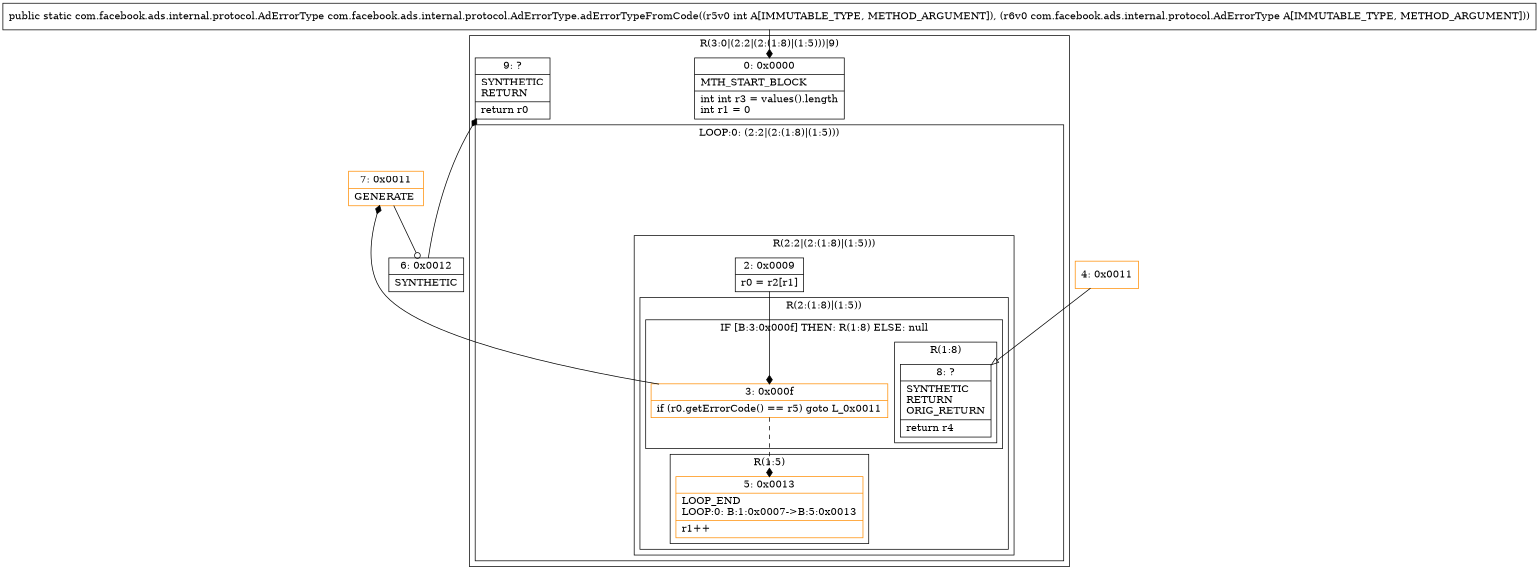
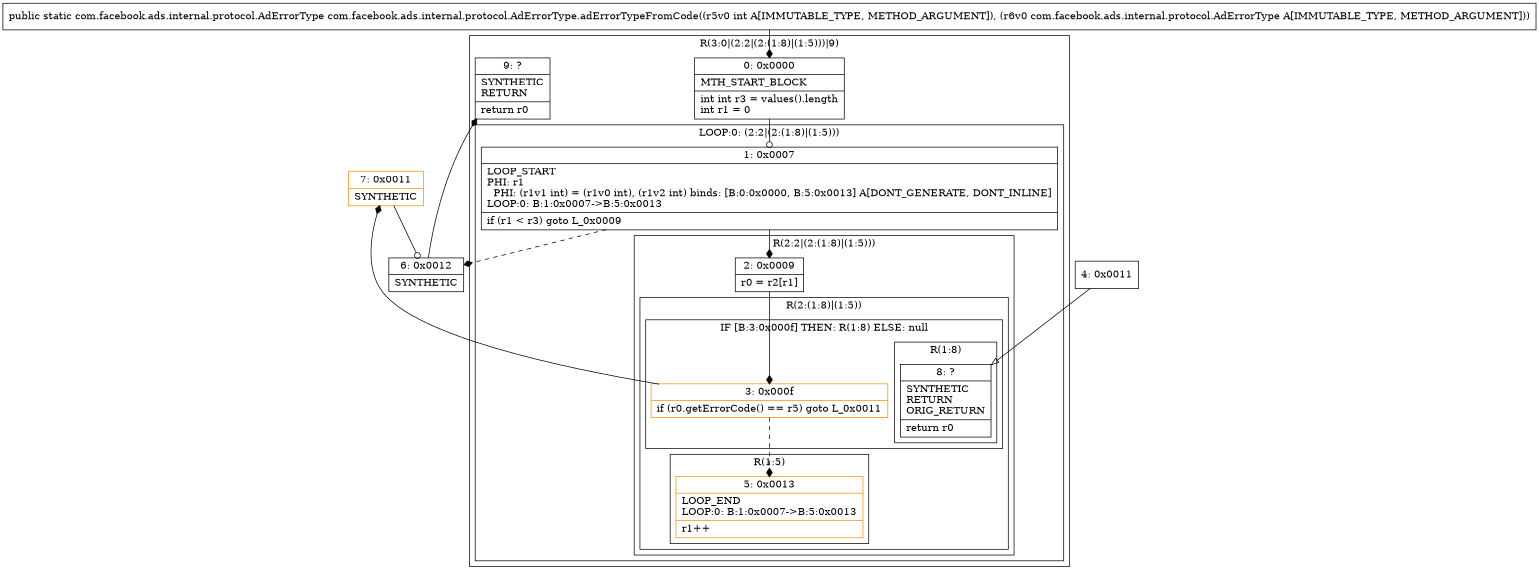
none -> (769, 188)
(385, 197) -> (386, 197)
(1107, 275) -> (1107, 275)
(930, 428) -> (930, 428)
